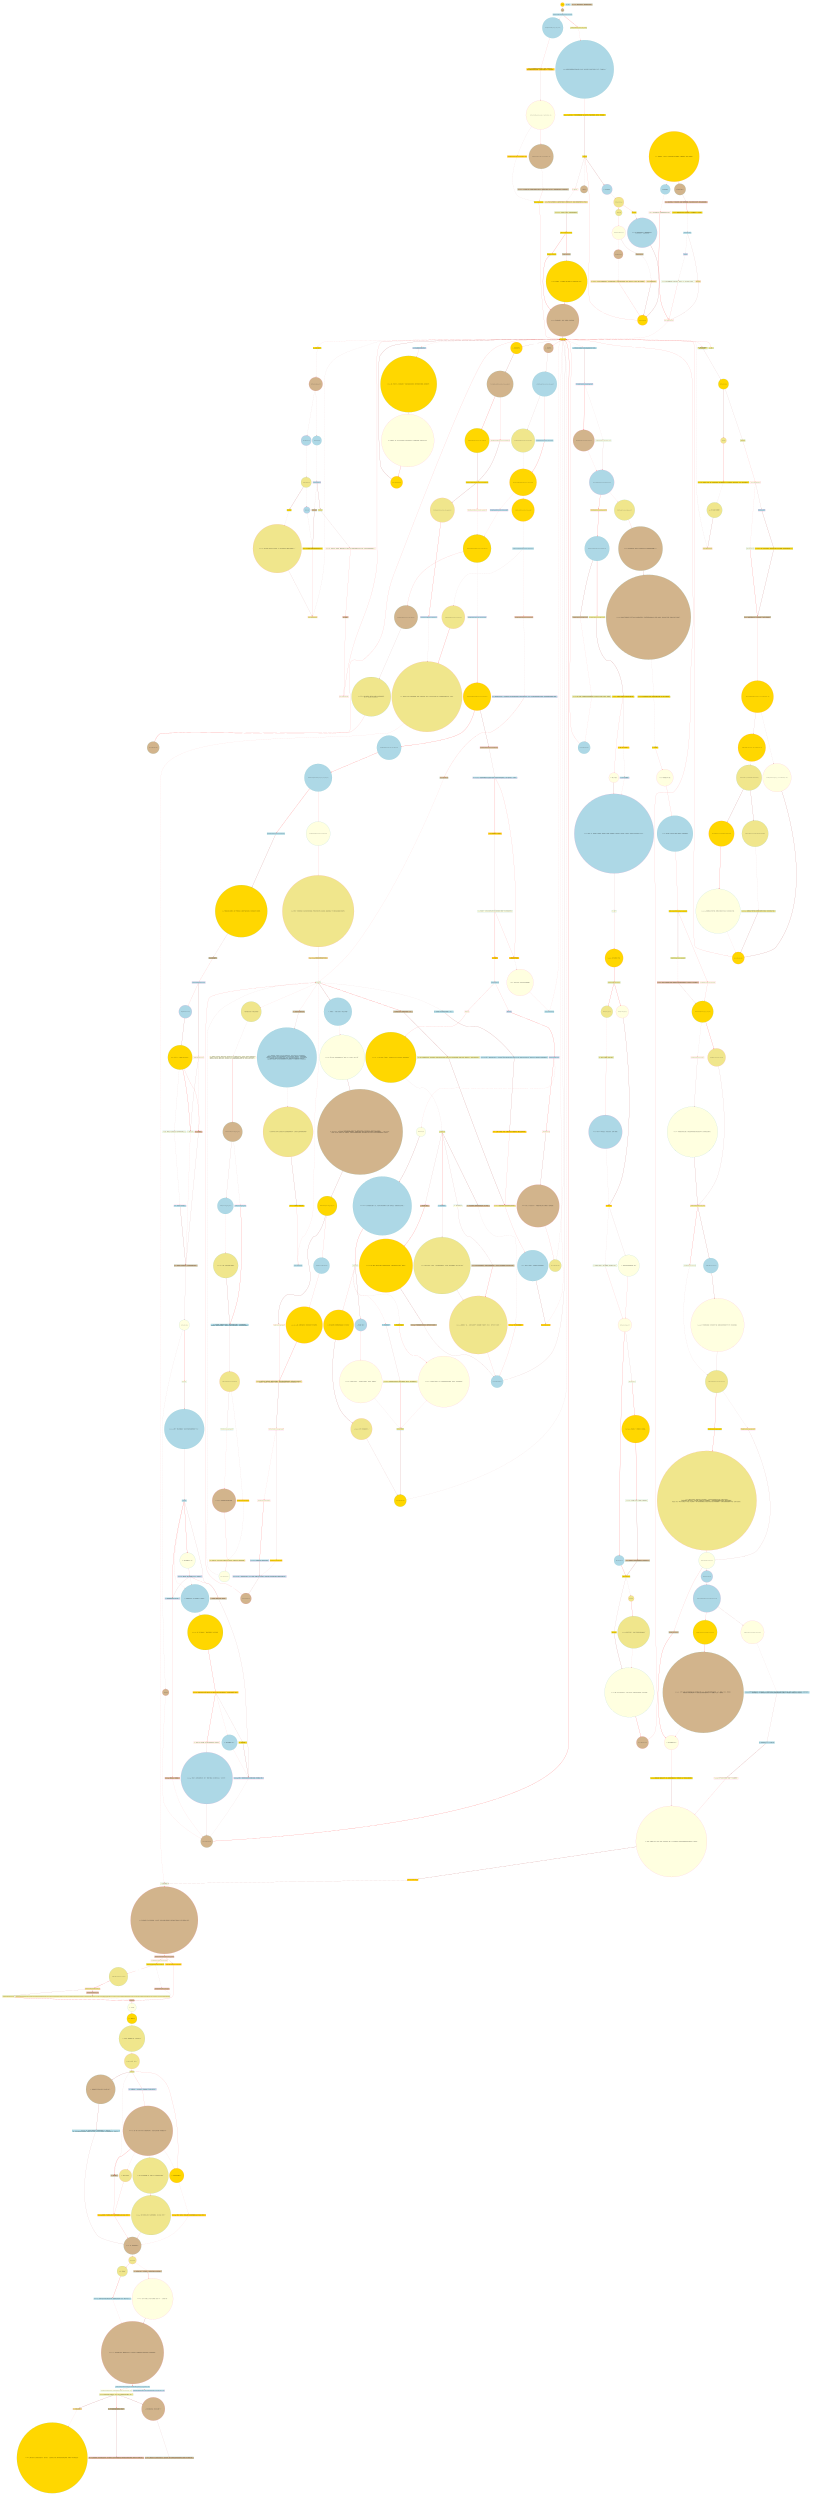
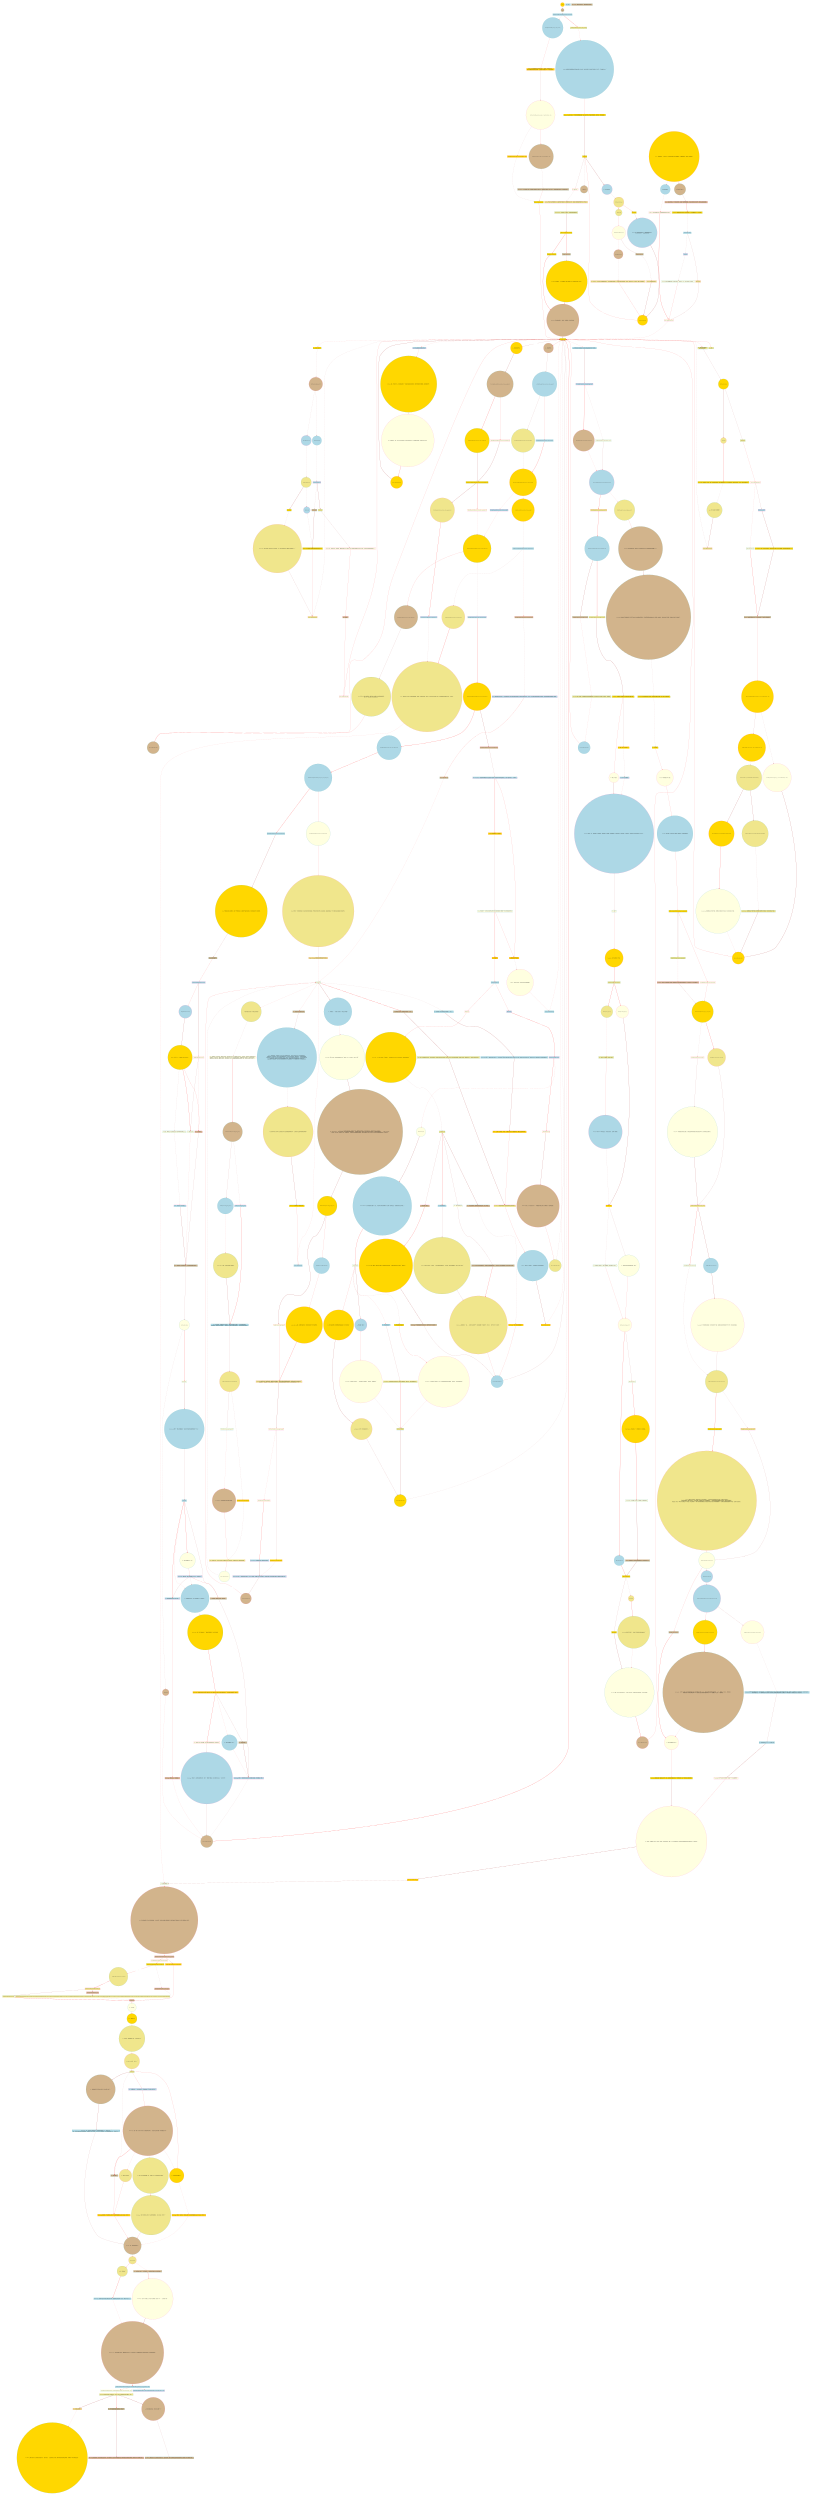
(243, 1743) -> (243, 1743)
